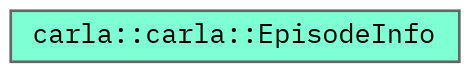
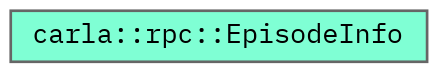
(235, 36) -> (219, 36)
